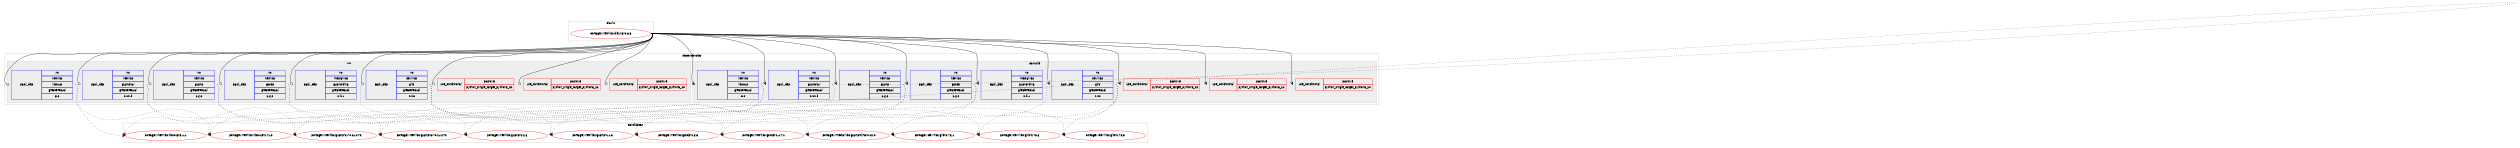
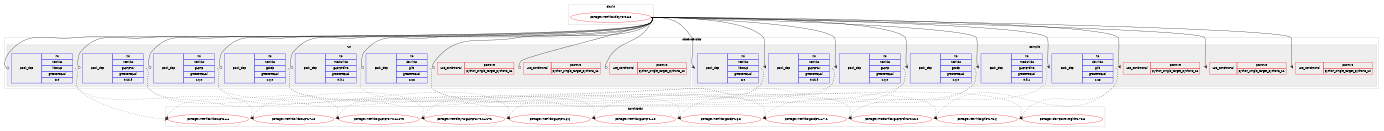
(422, 136) -> (465, 119)
(934, 136) -> none
(1105, 136) -> (1063, 119)
